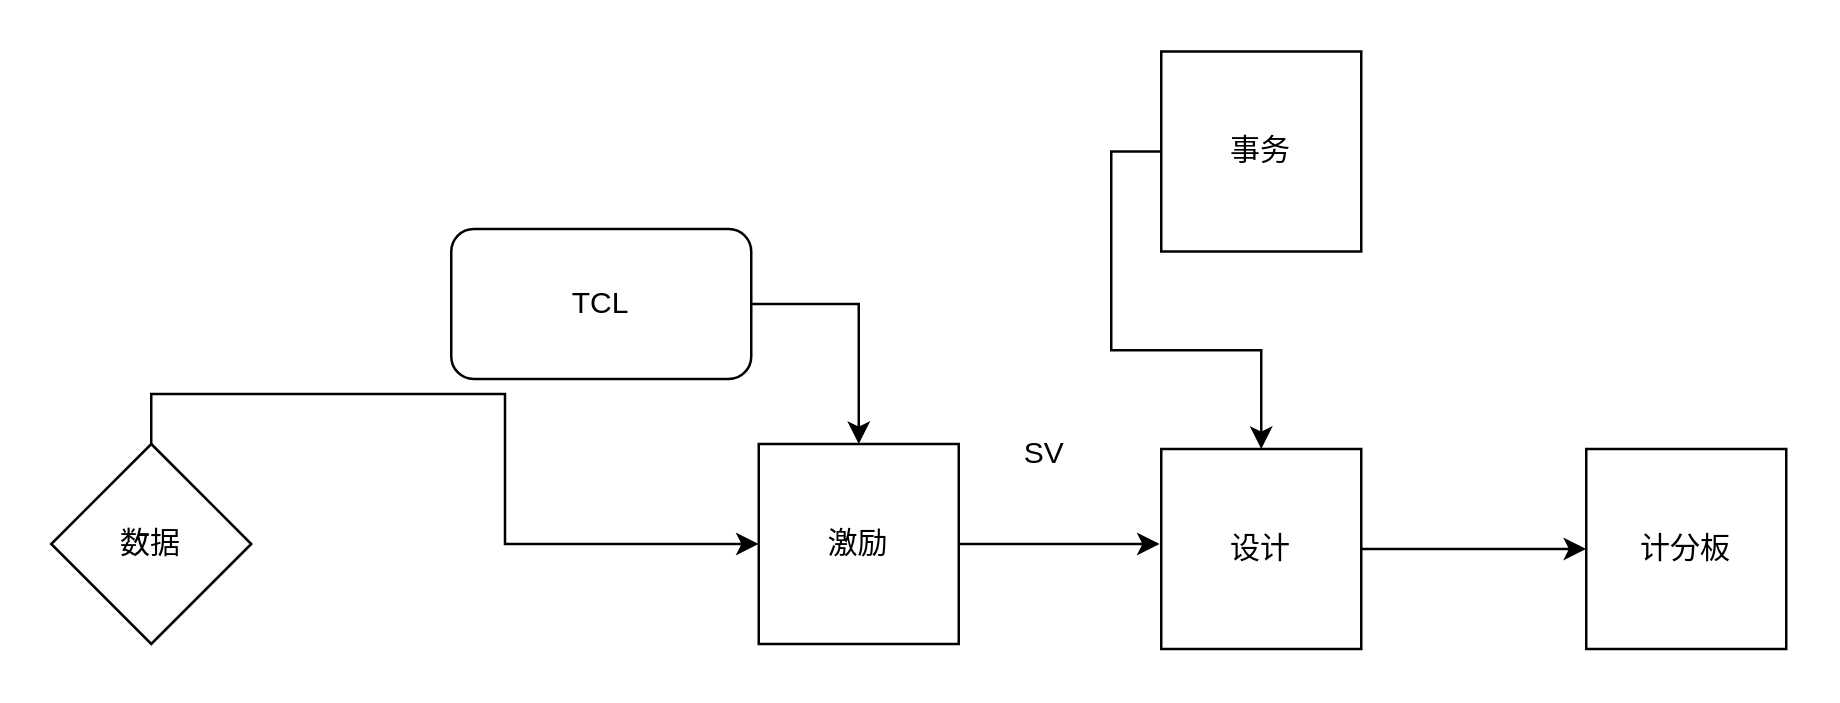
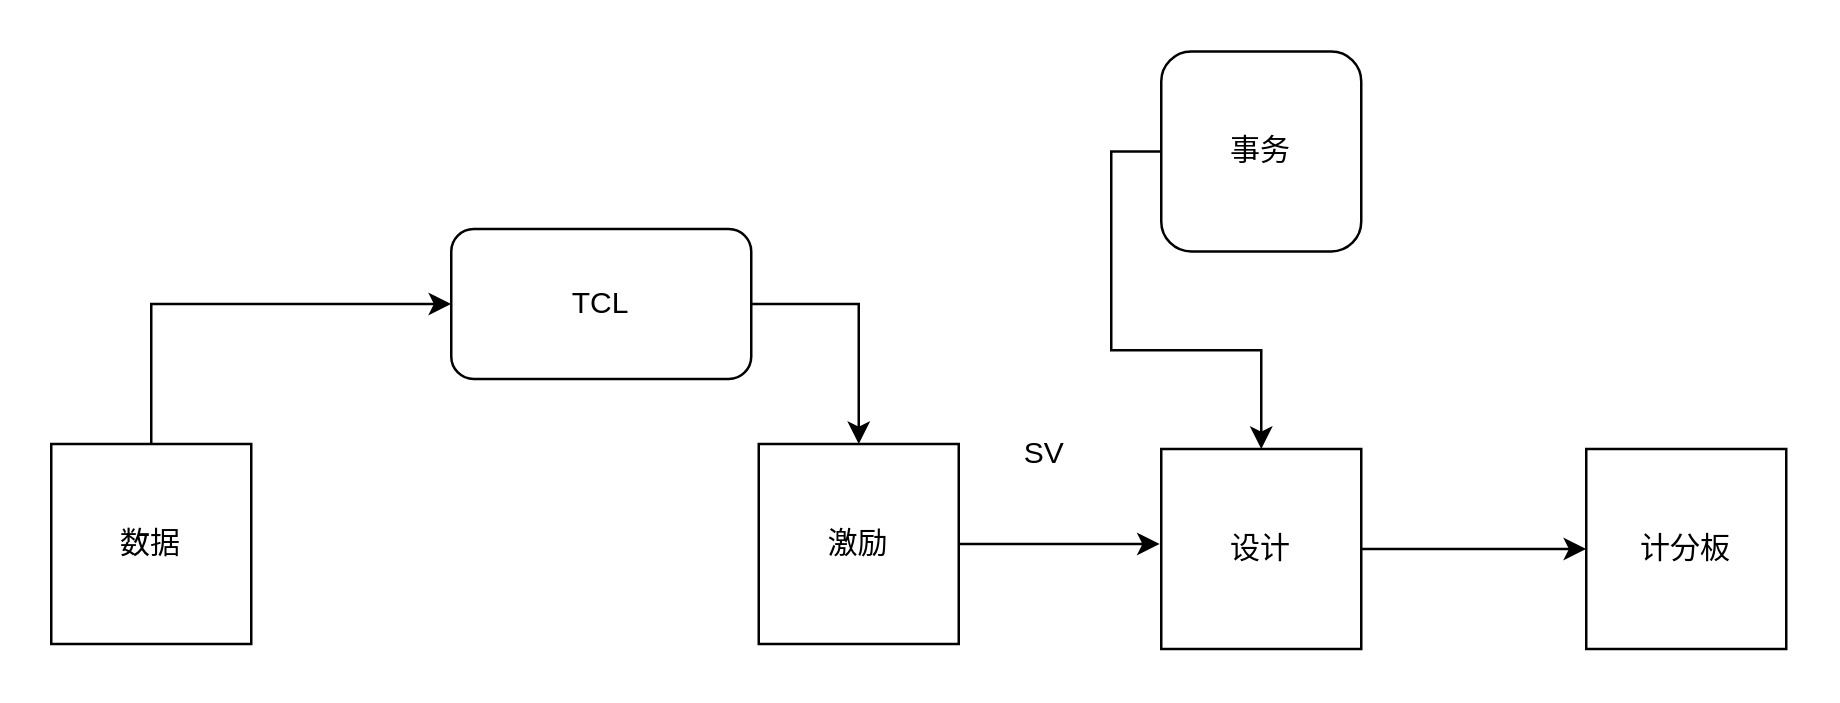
(1261, 151) -> (1261, 151)
(505, 410) -> (247, 304)
(151, 544) -> (151, 544)
